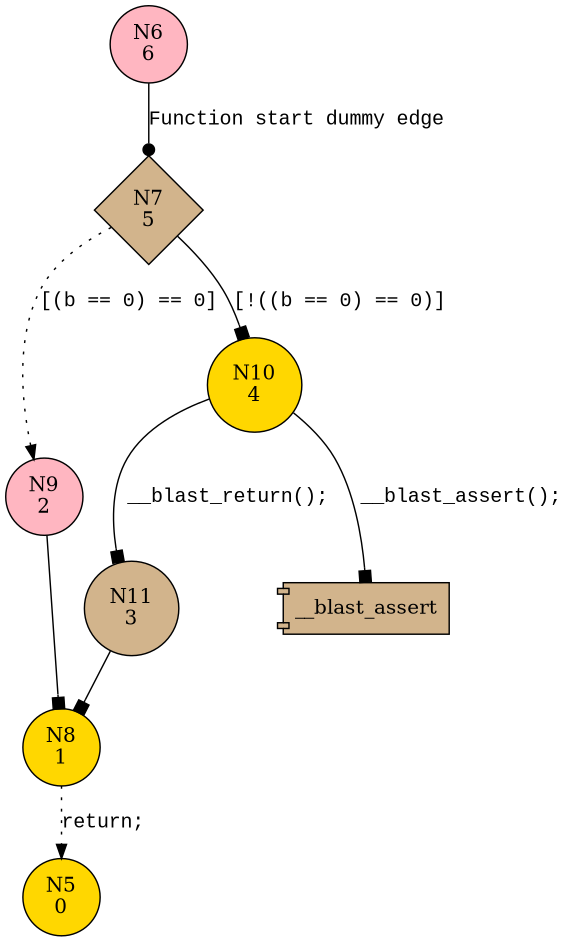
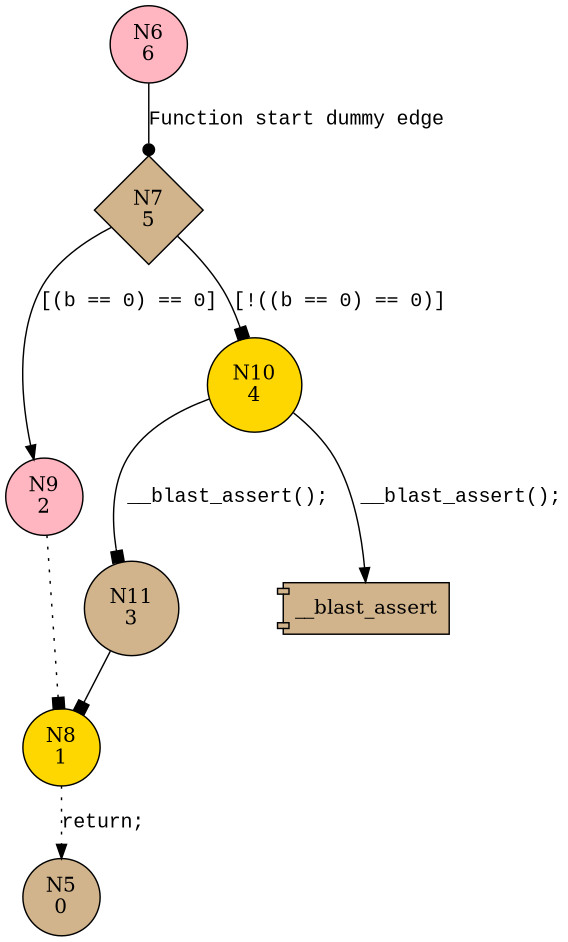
(29, 319) -> (29, 319)
(346, 482) -> (346, 482)
(228, 497) -> (228, 497)
(52, 615) -> (52, 615)
(62, 897) -> (62, 897)
